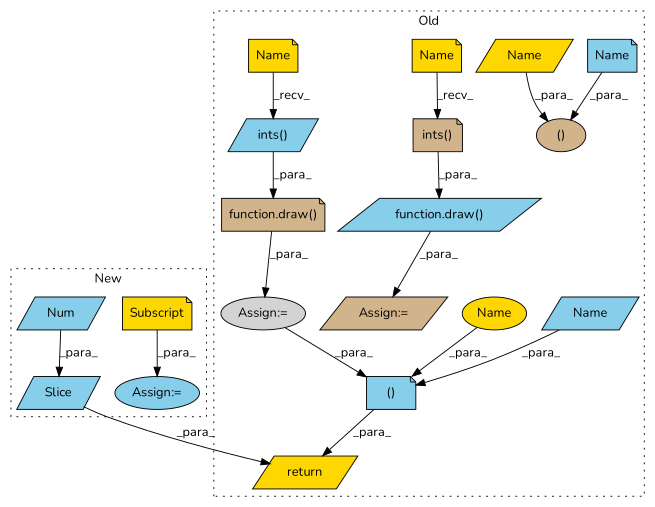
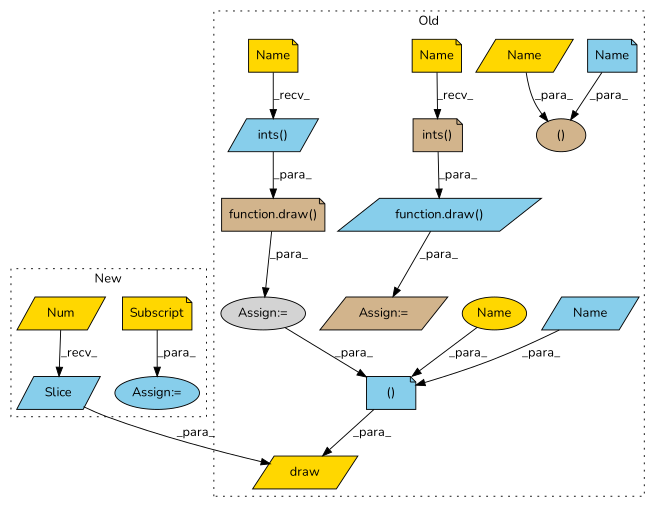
(61, 313) -> (61, 313)
(79, 353) -> (79, 353)
(305, 472) -> (305, 472)
